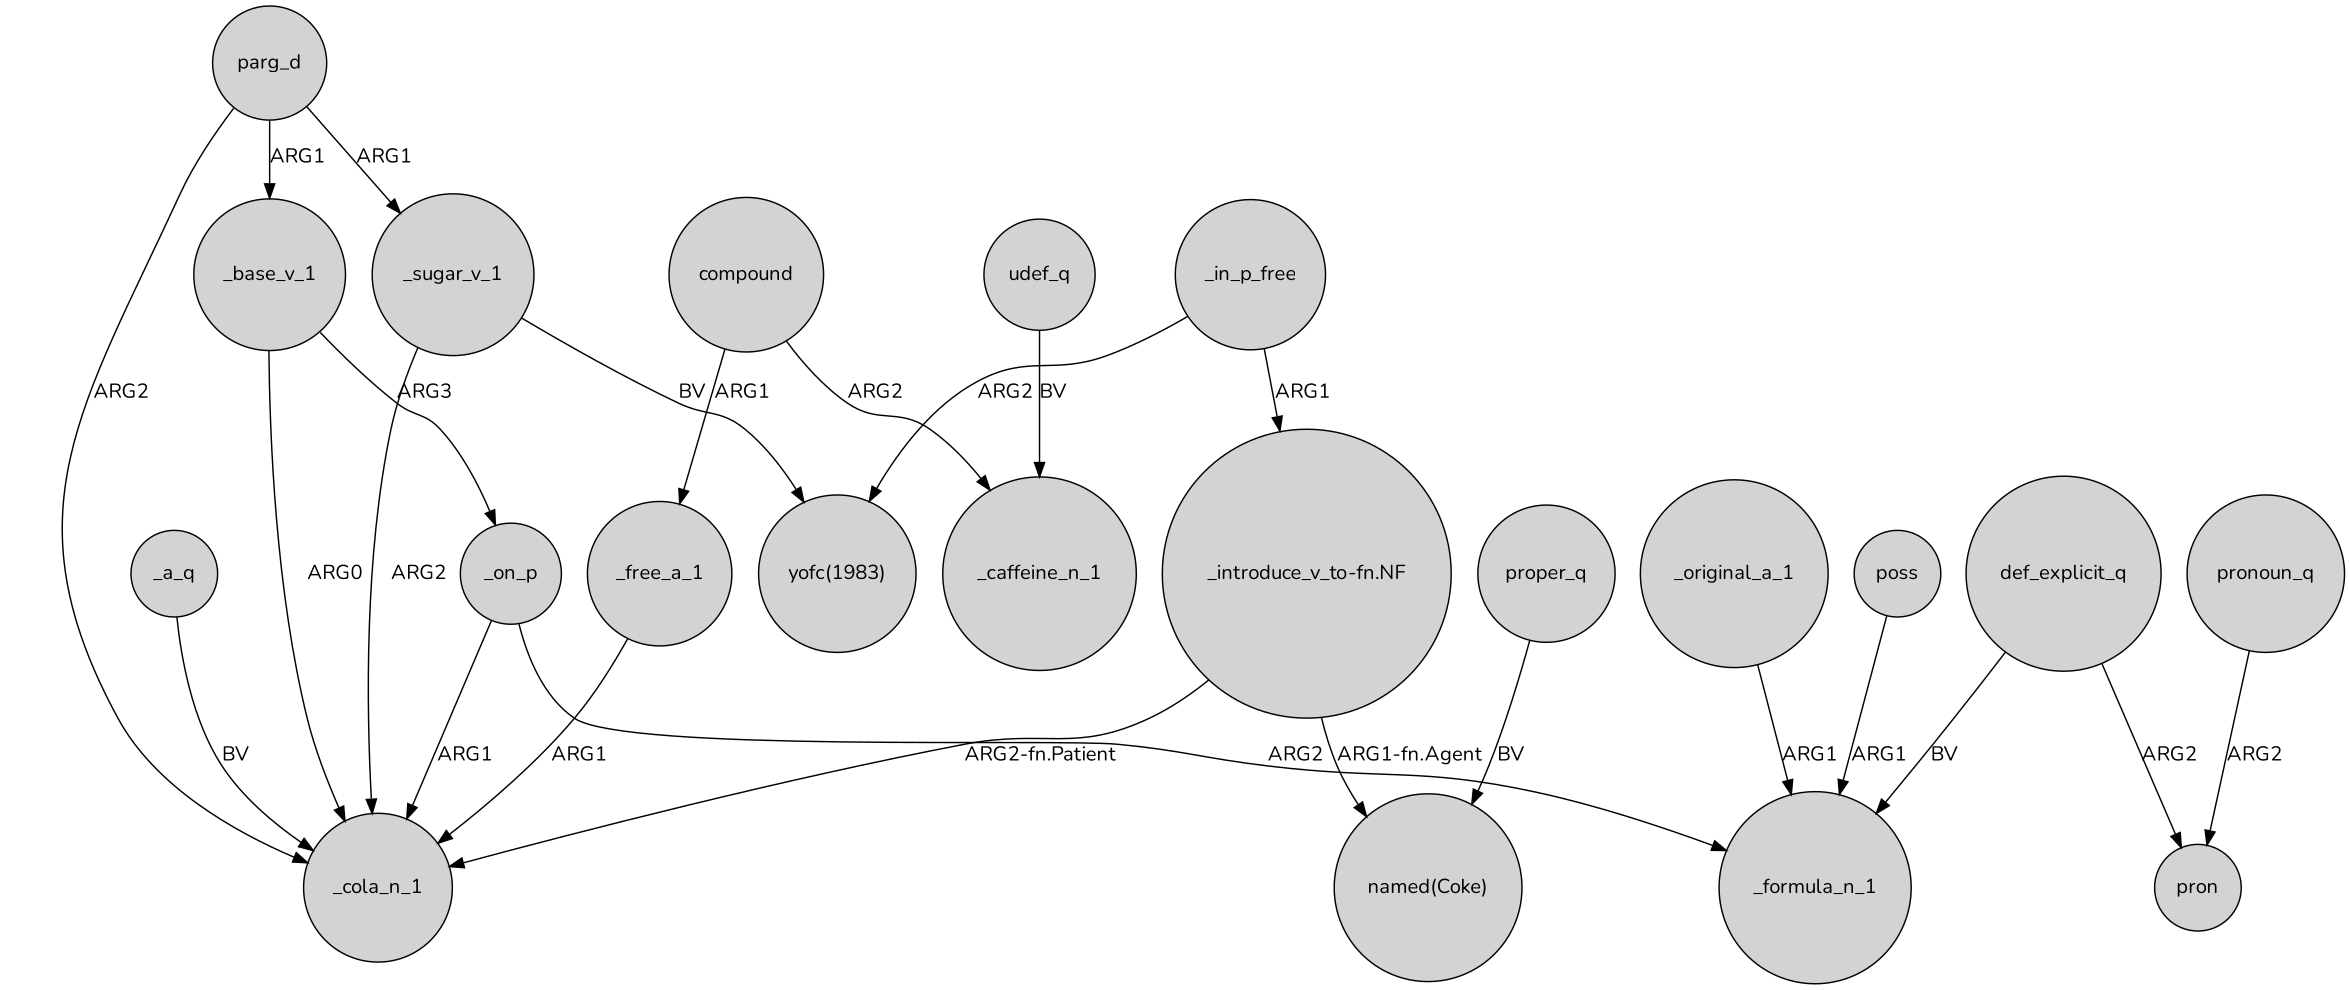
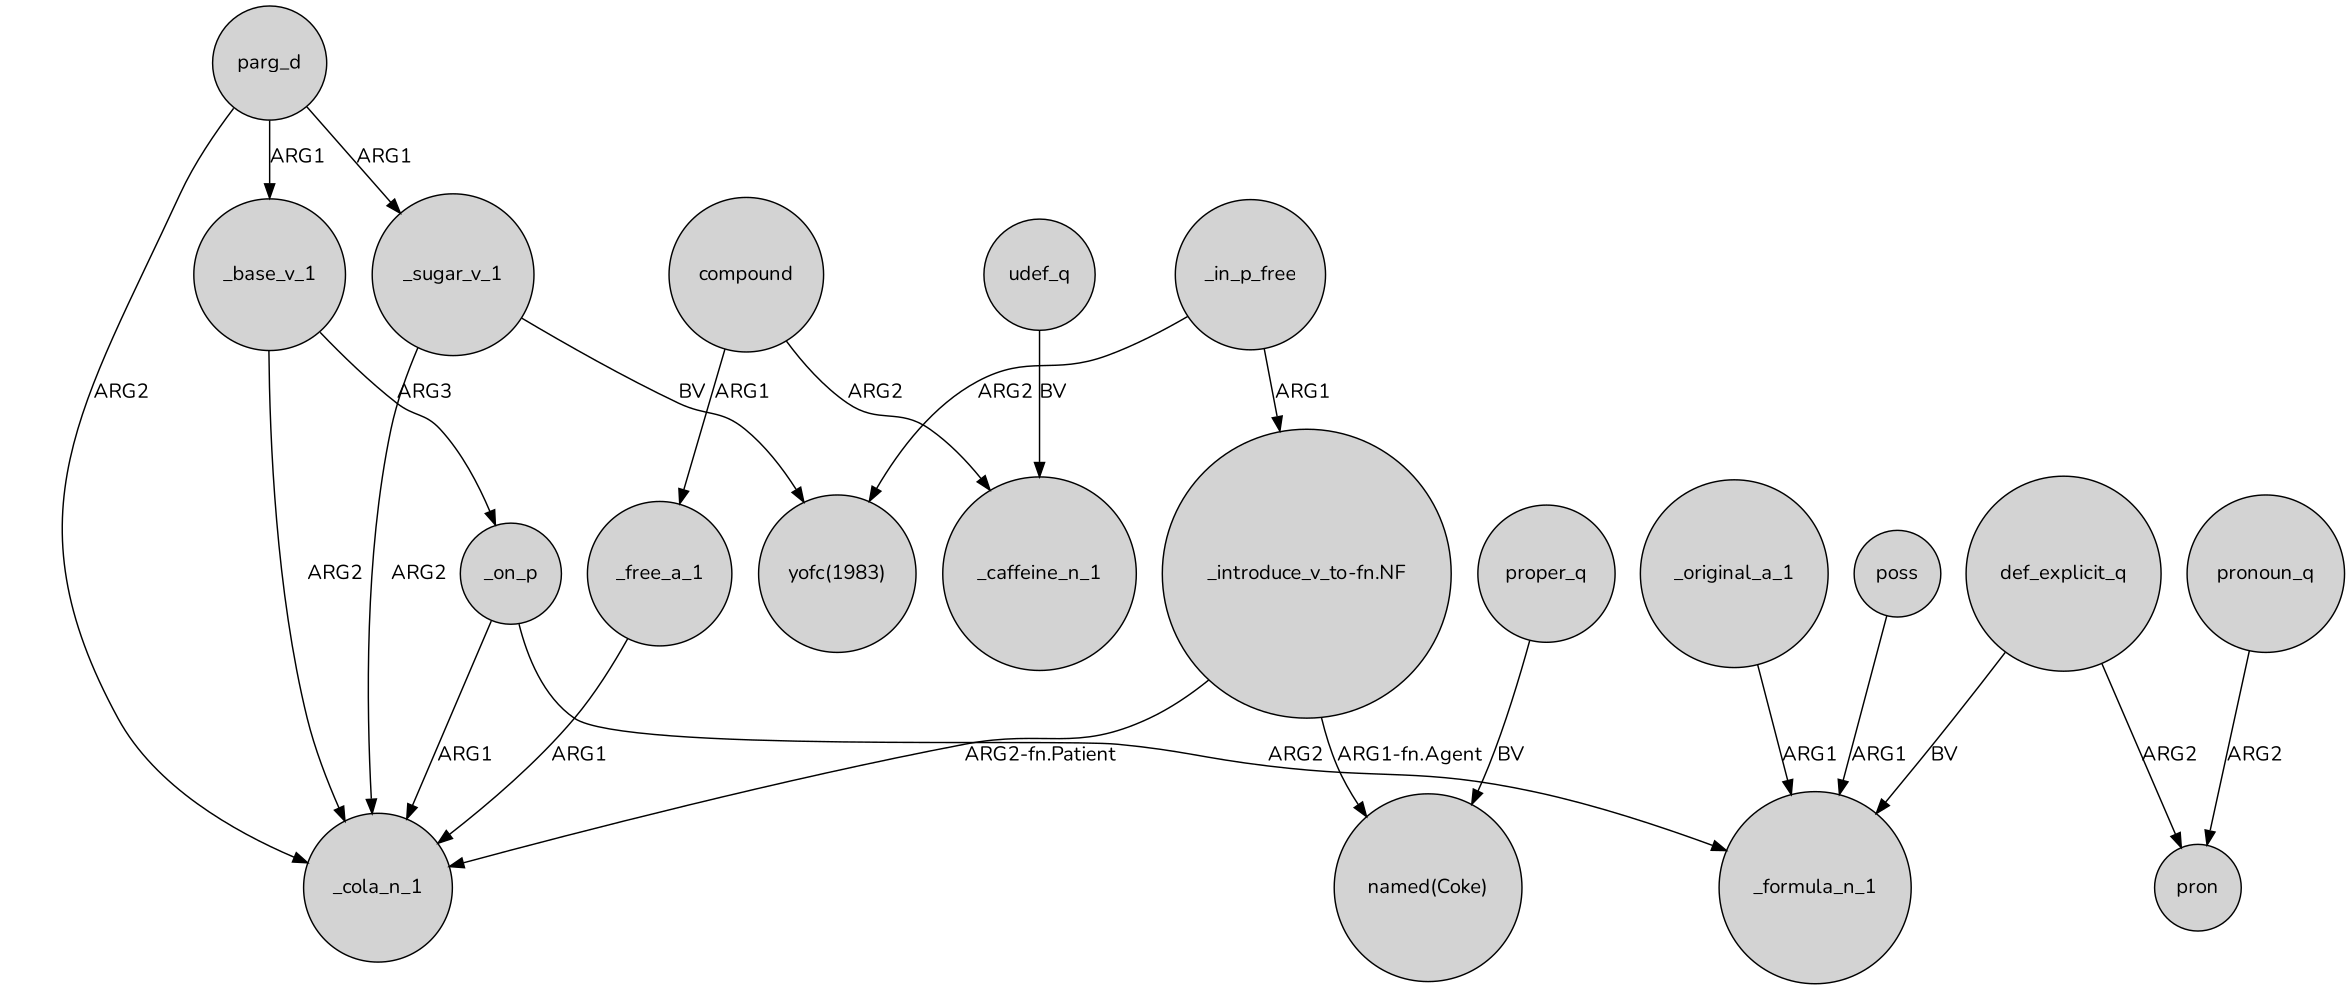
(174, 574) -> none
(335, 574) -> (335, 574)
